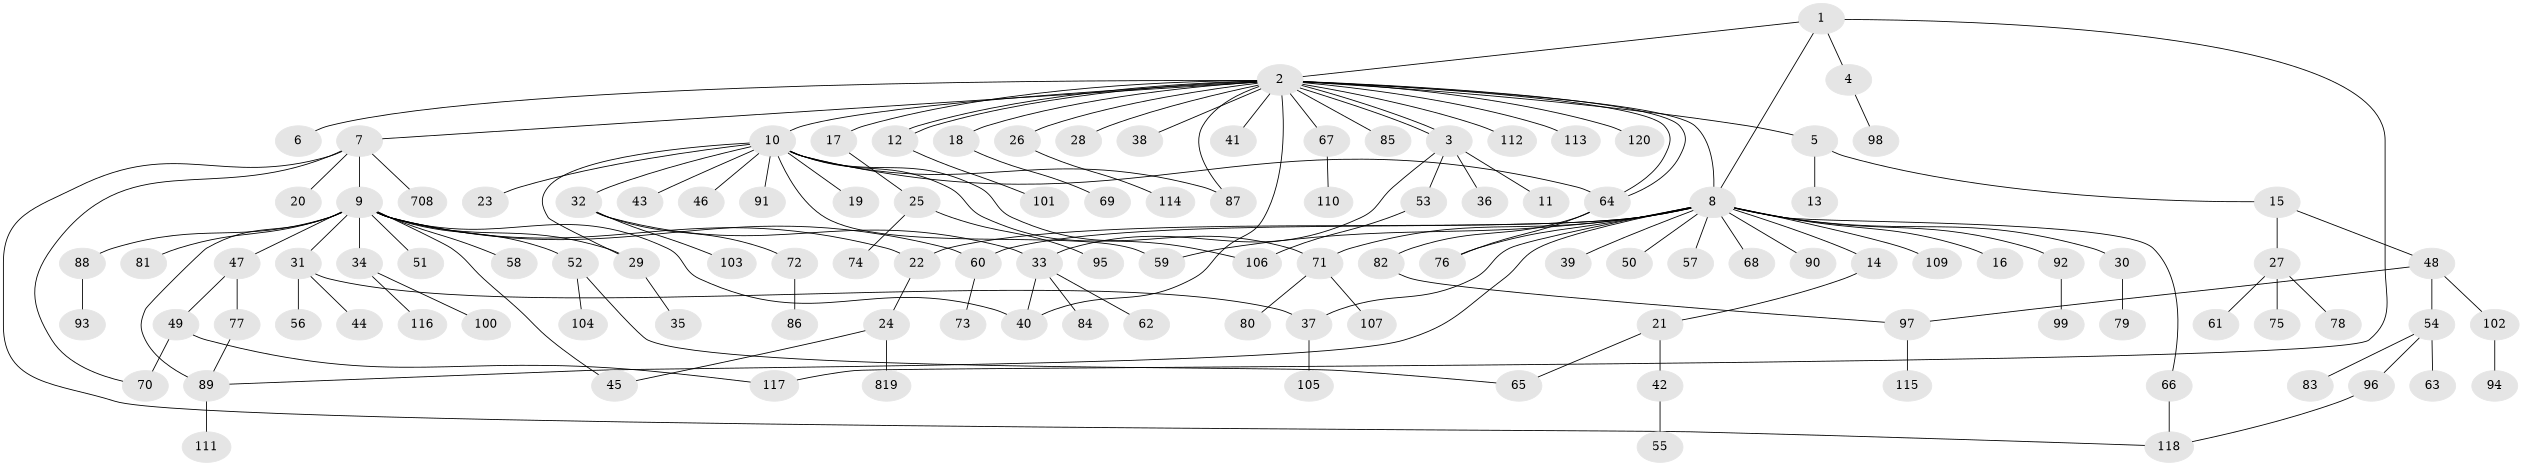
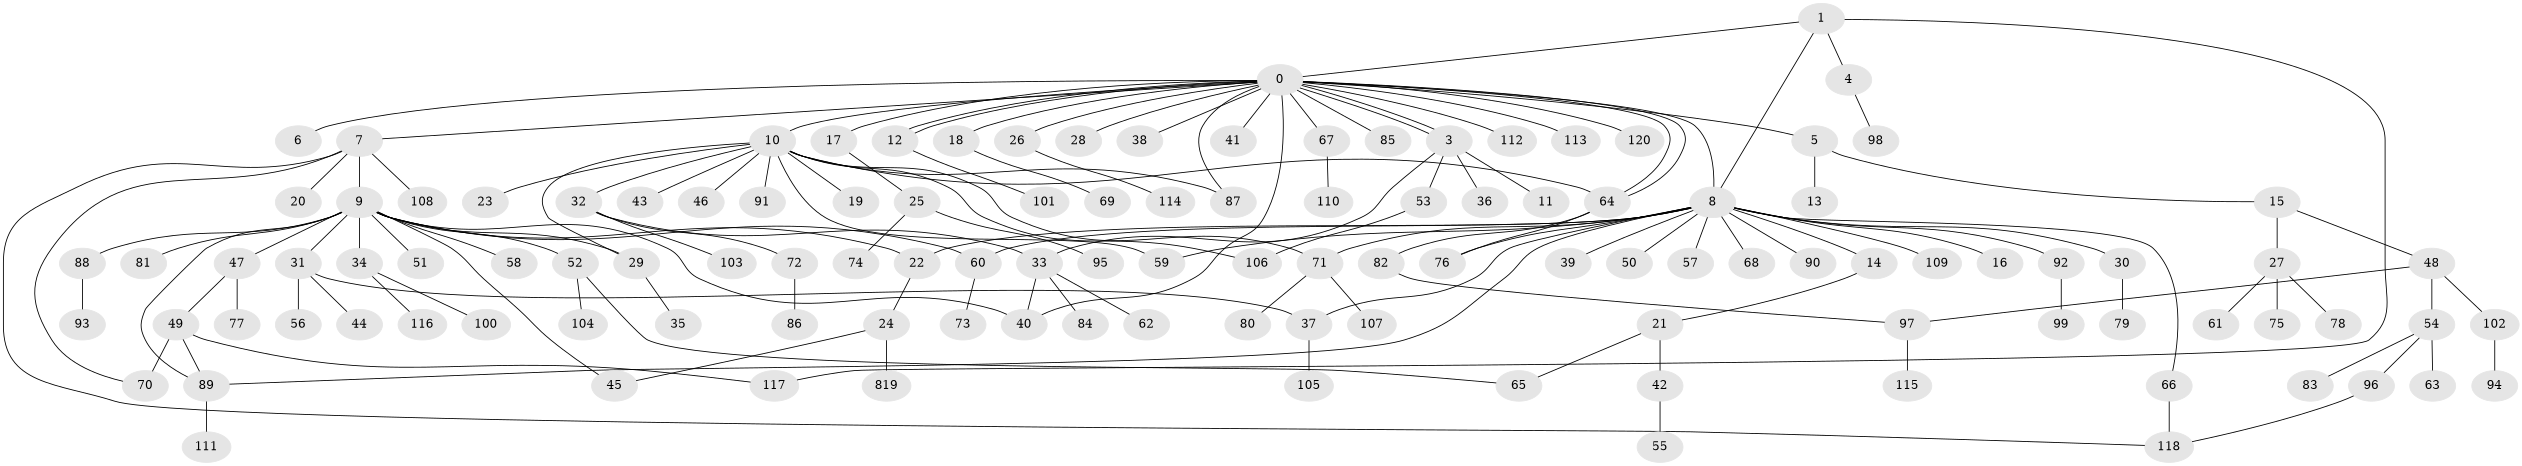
(1280, 80) -> (1280, 80)
(422, 202) -> (422, 202)
(222, 355) -> (191, 355)
